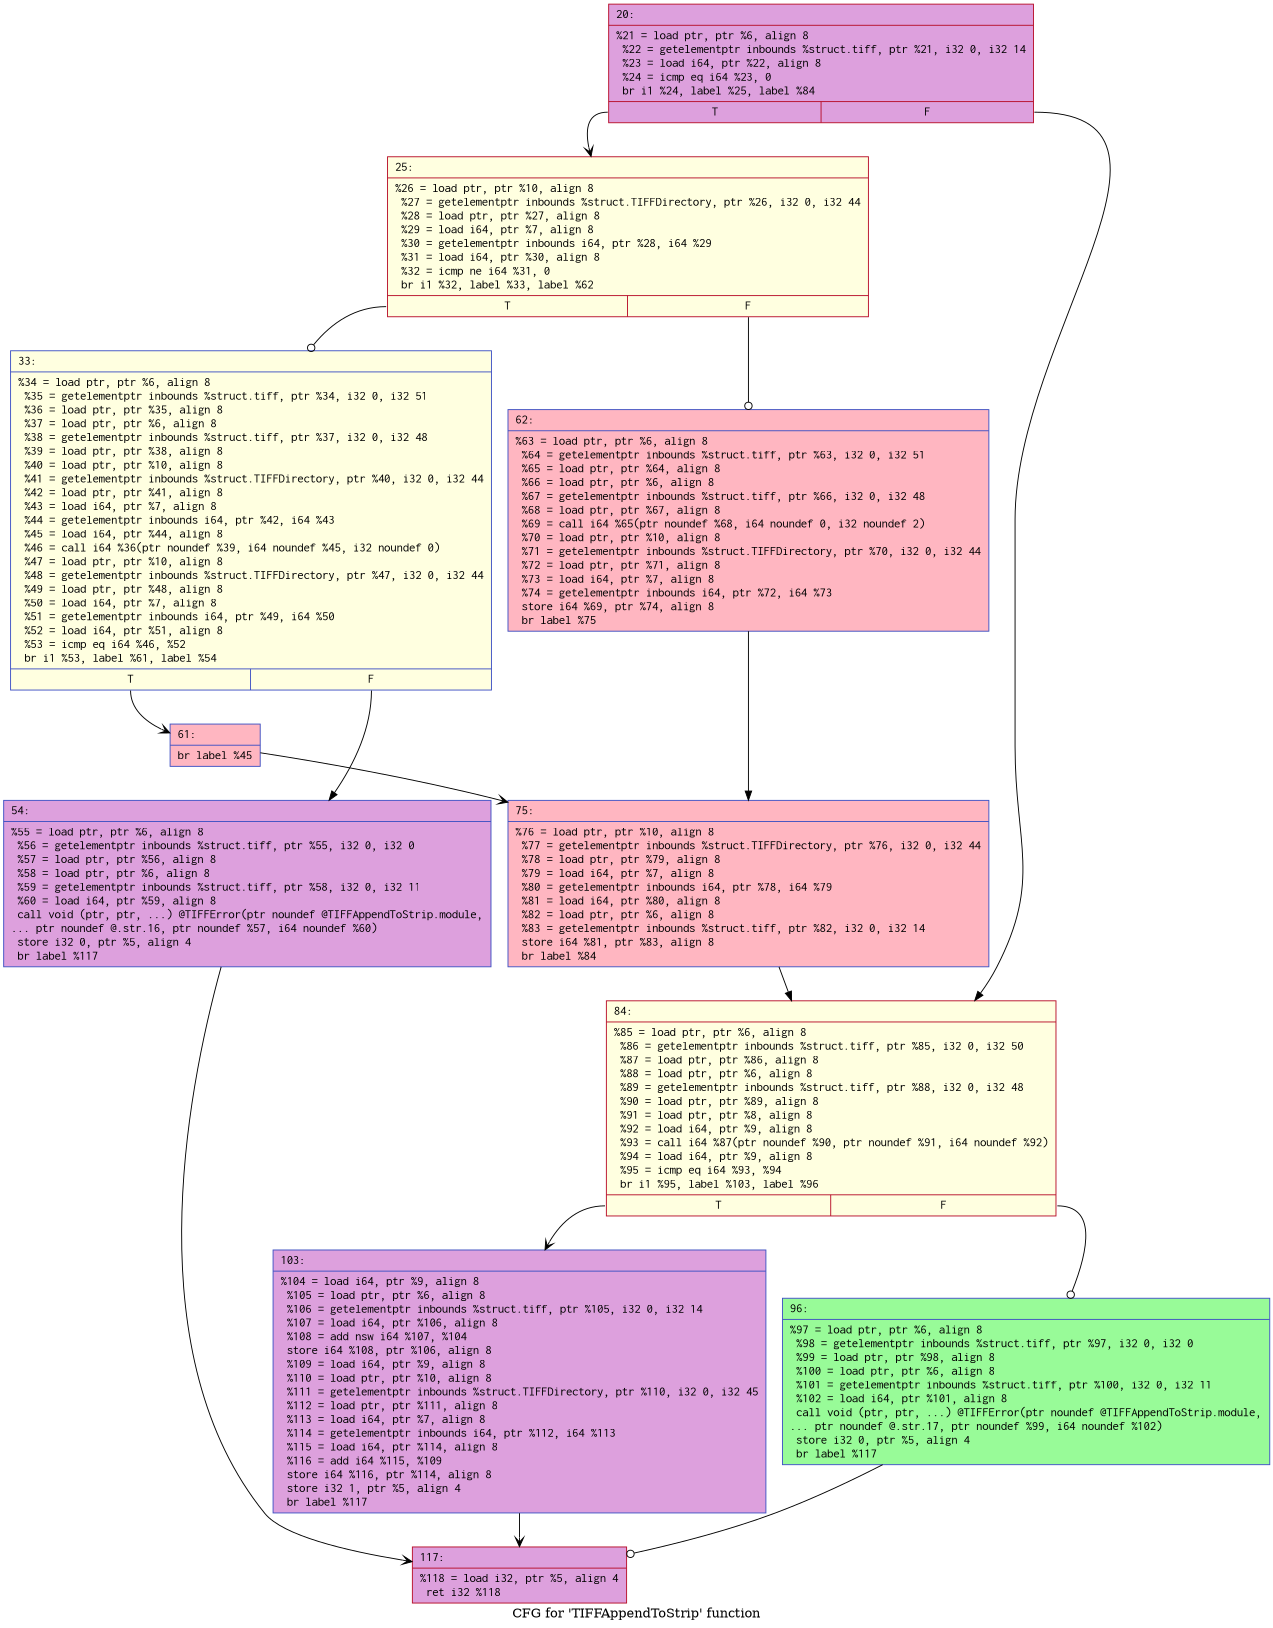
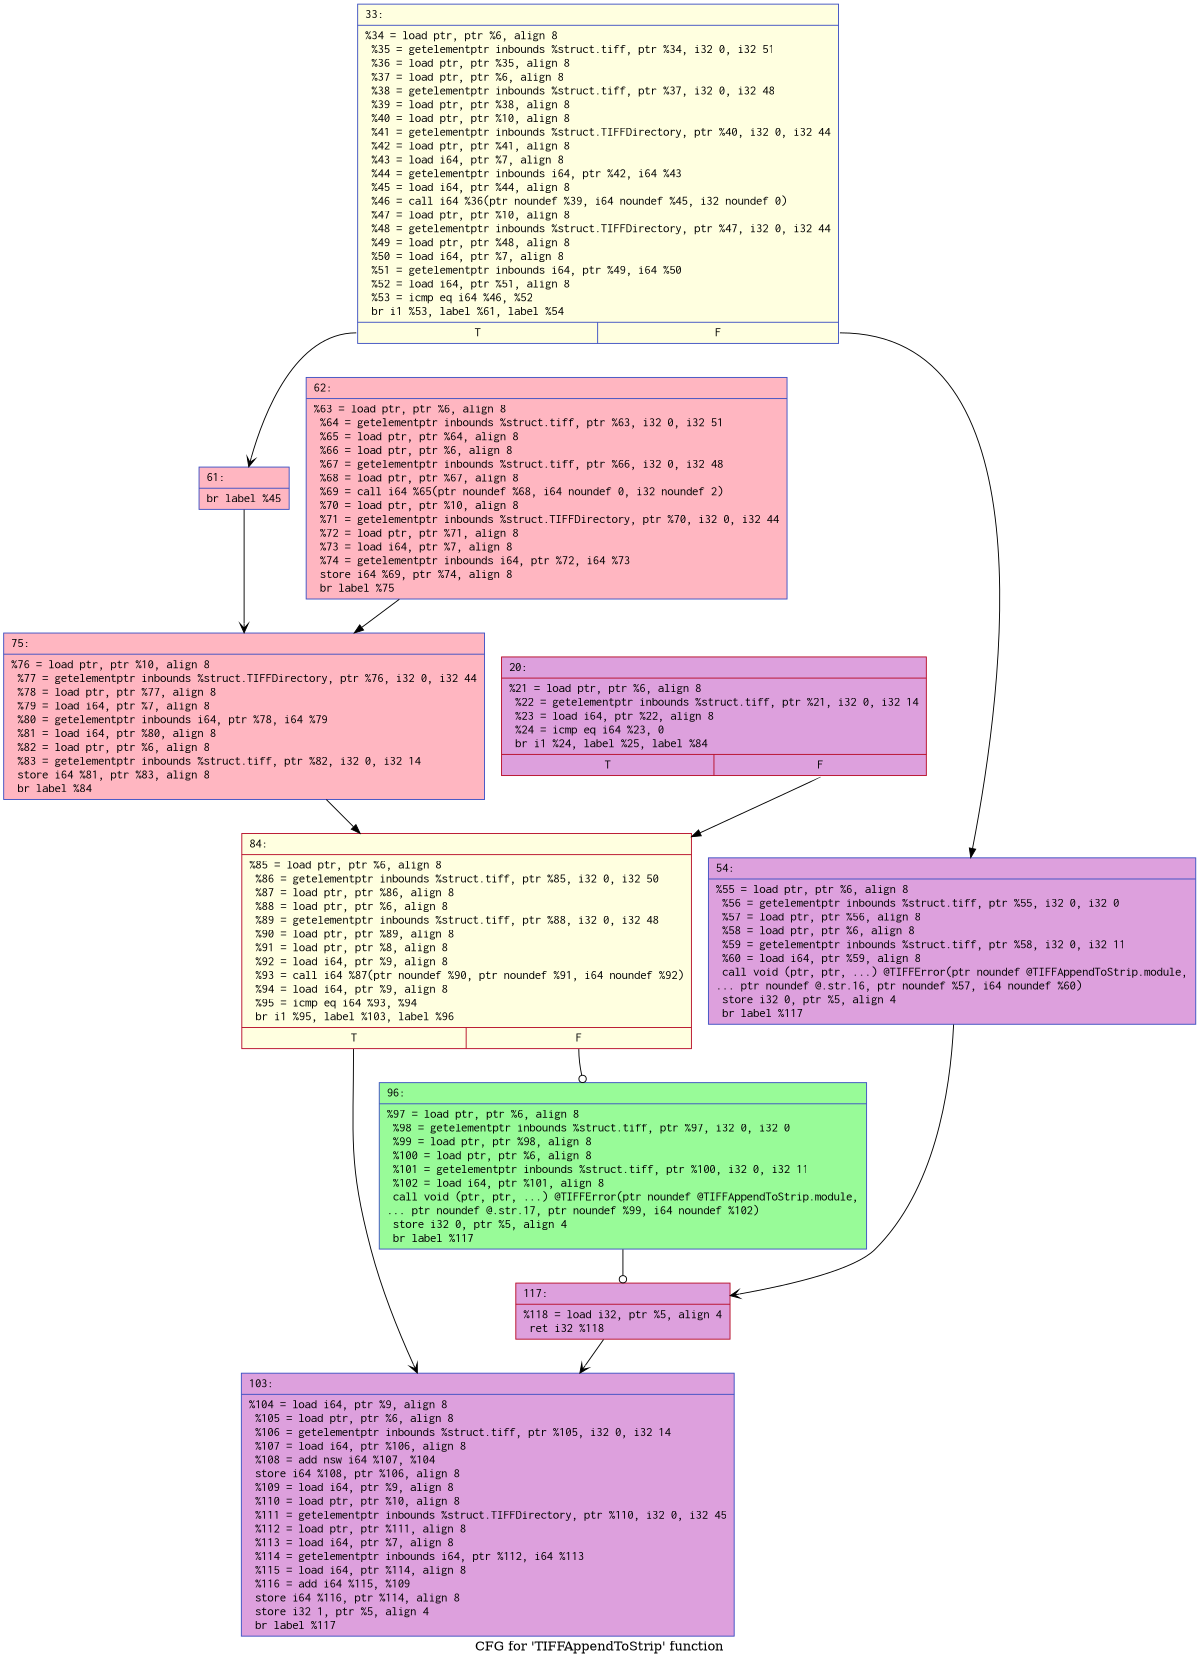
(628, 237) -> none
(618, 859) -> (114, 692)
(519, 1525) -> (594, 1352)
